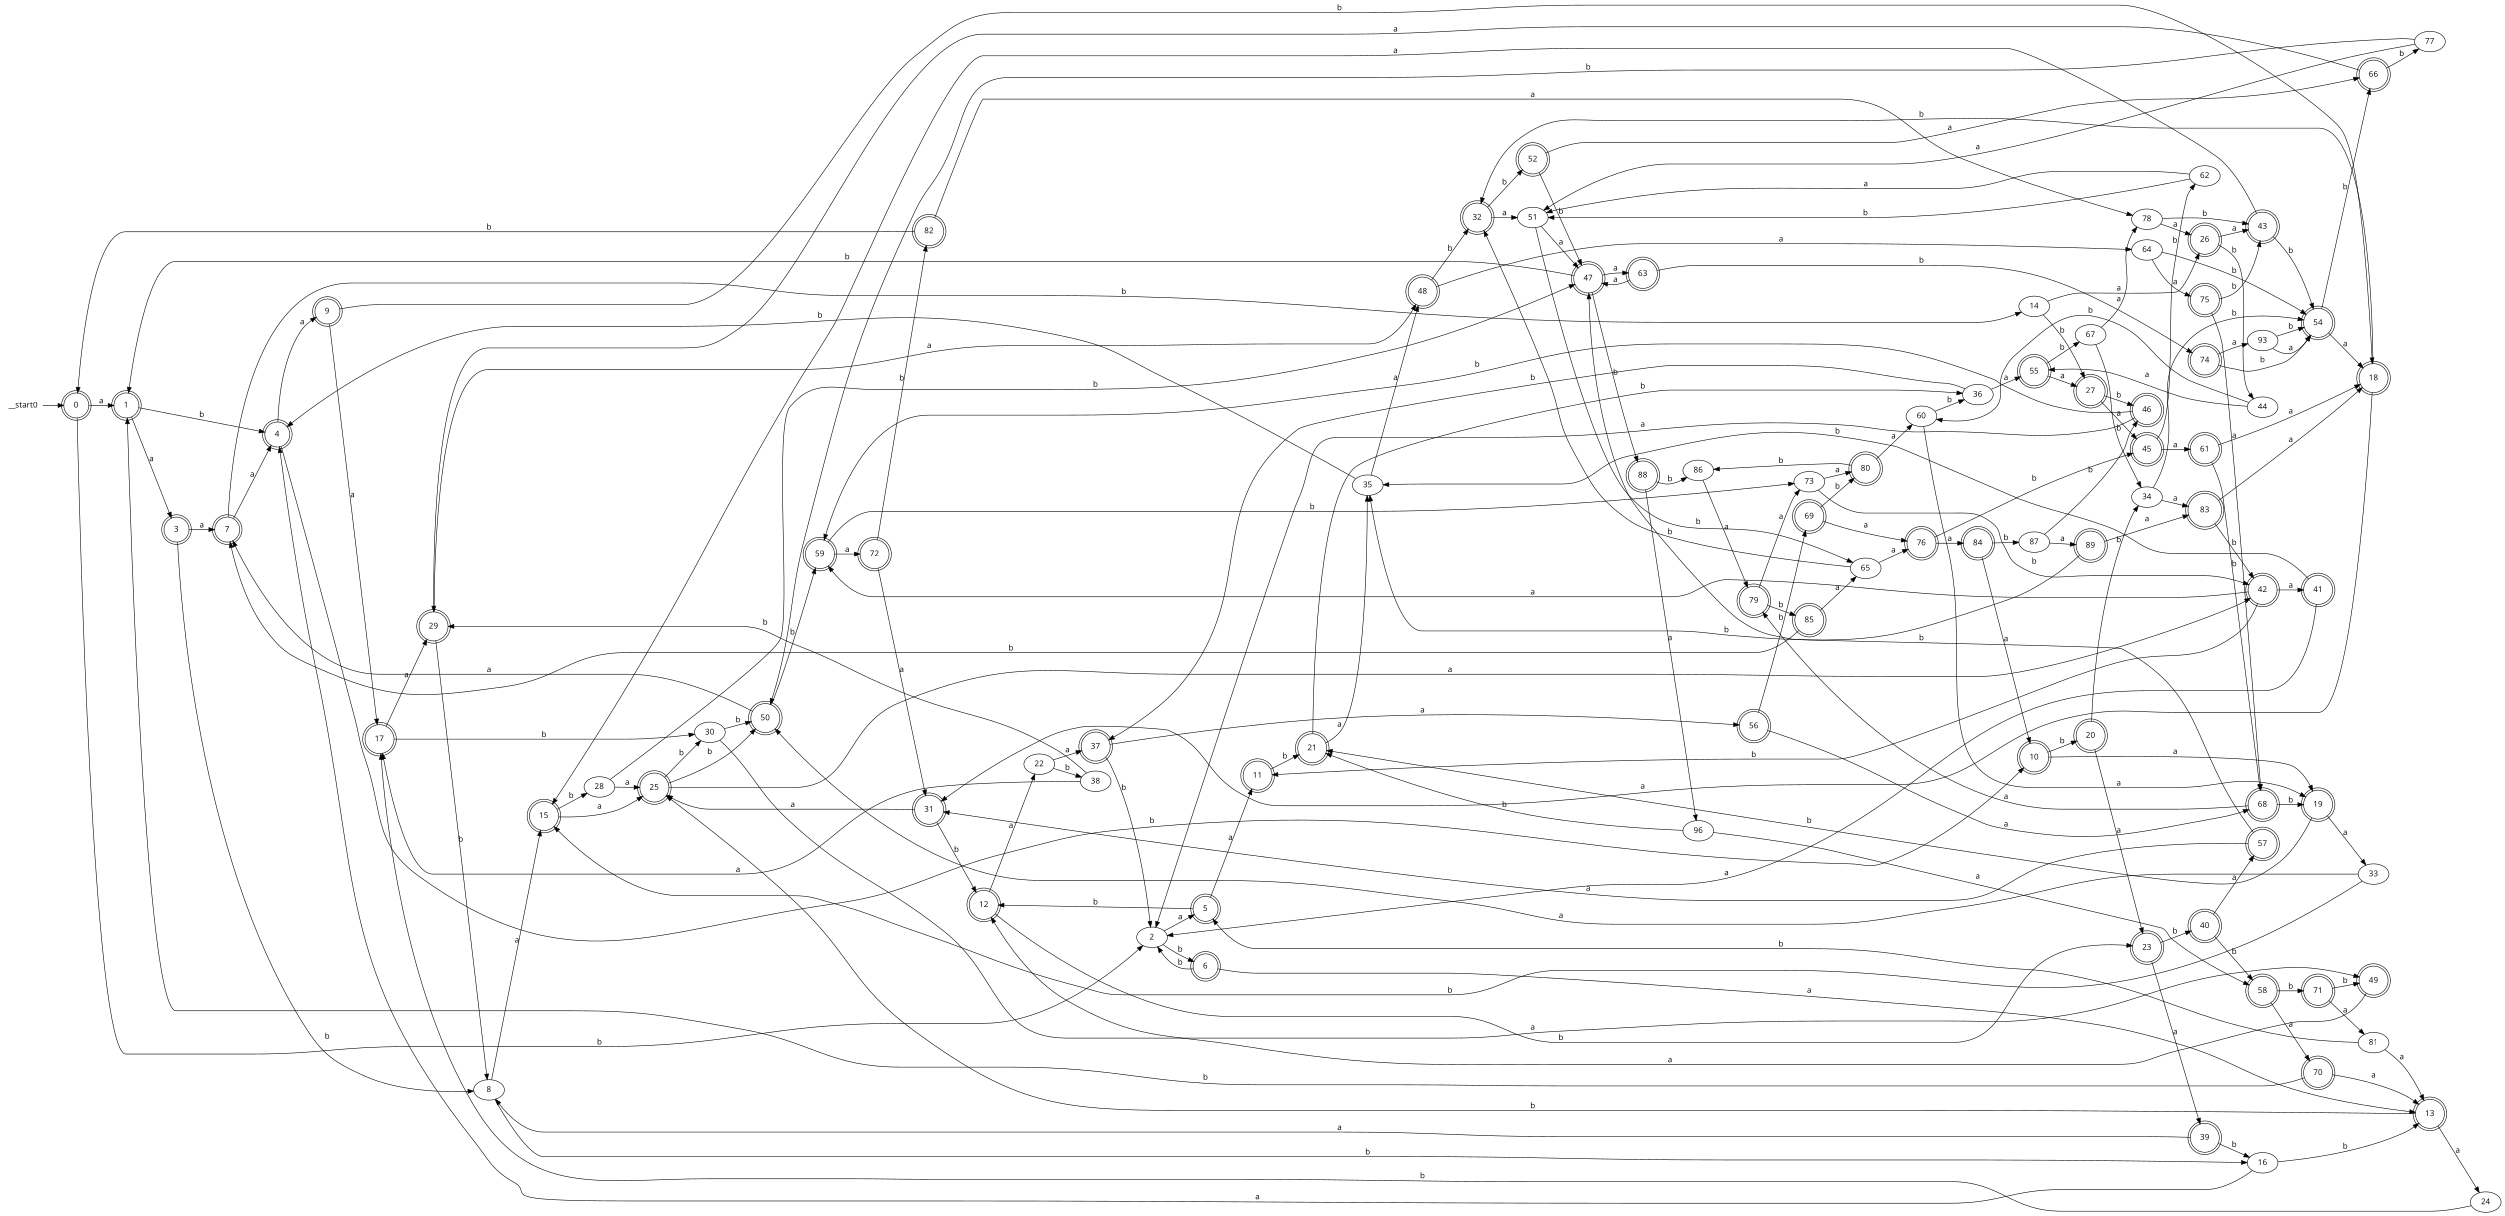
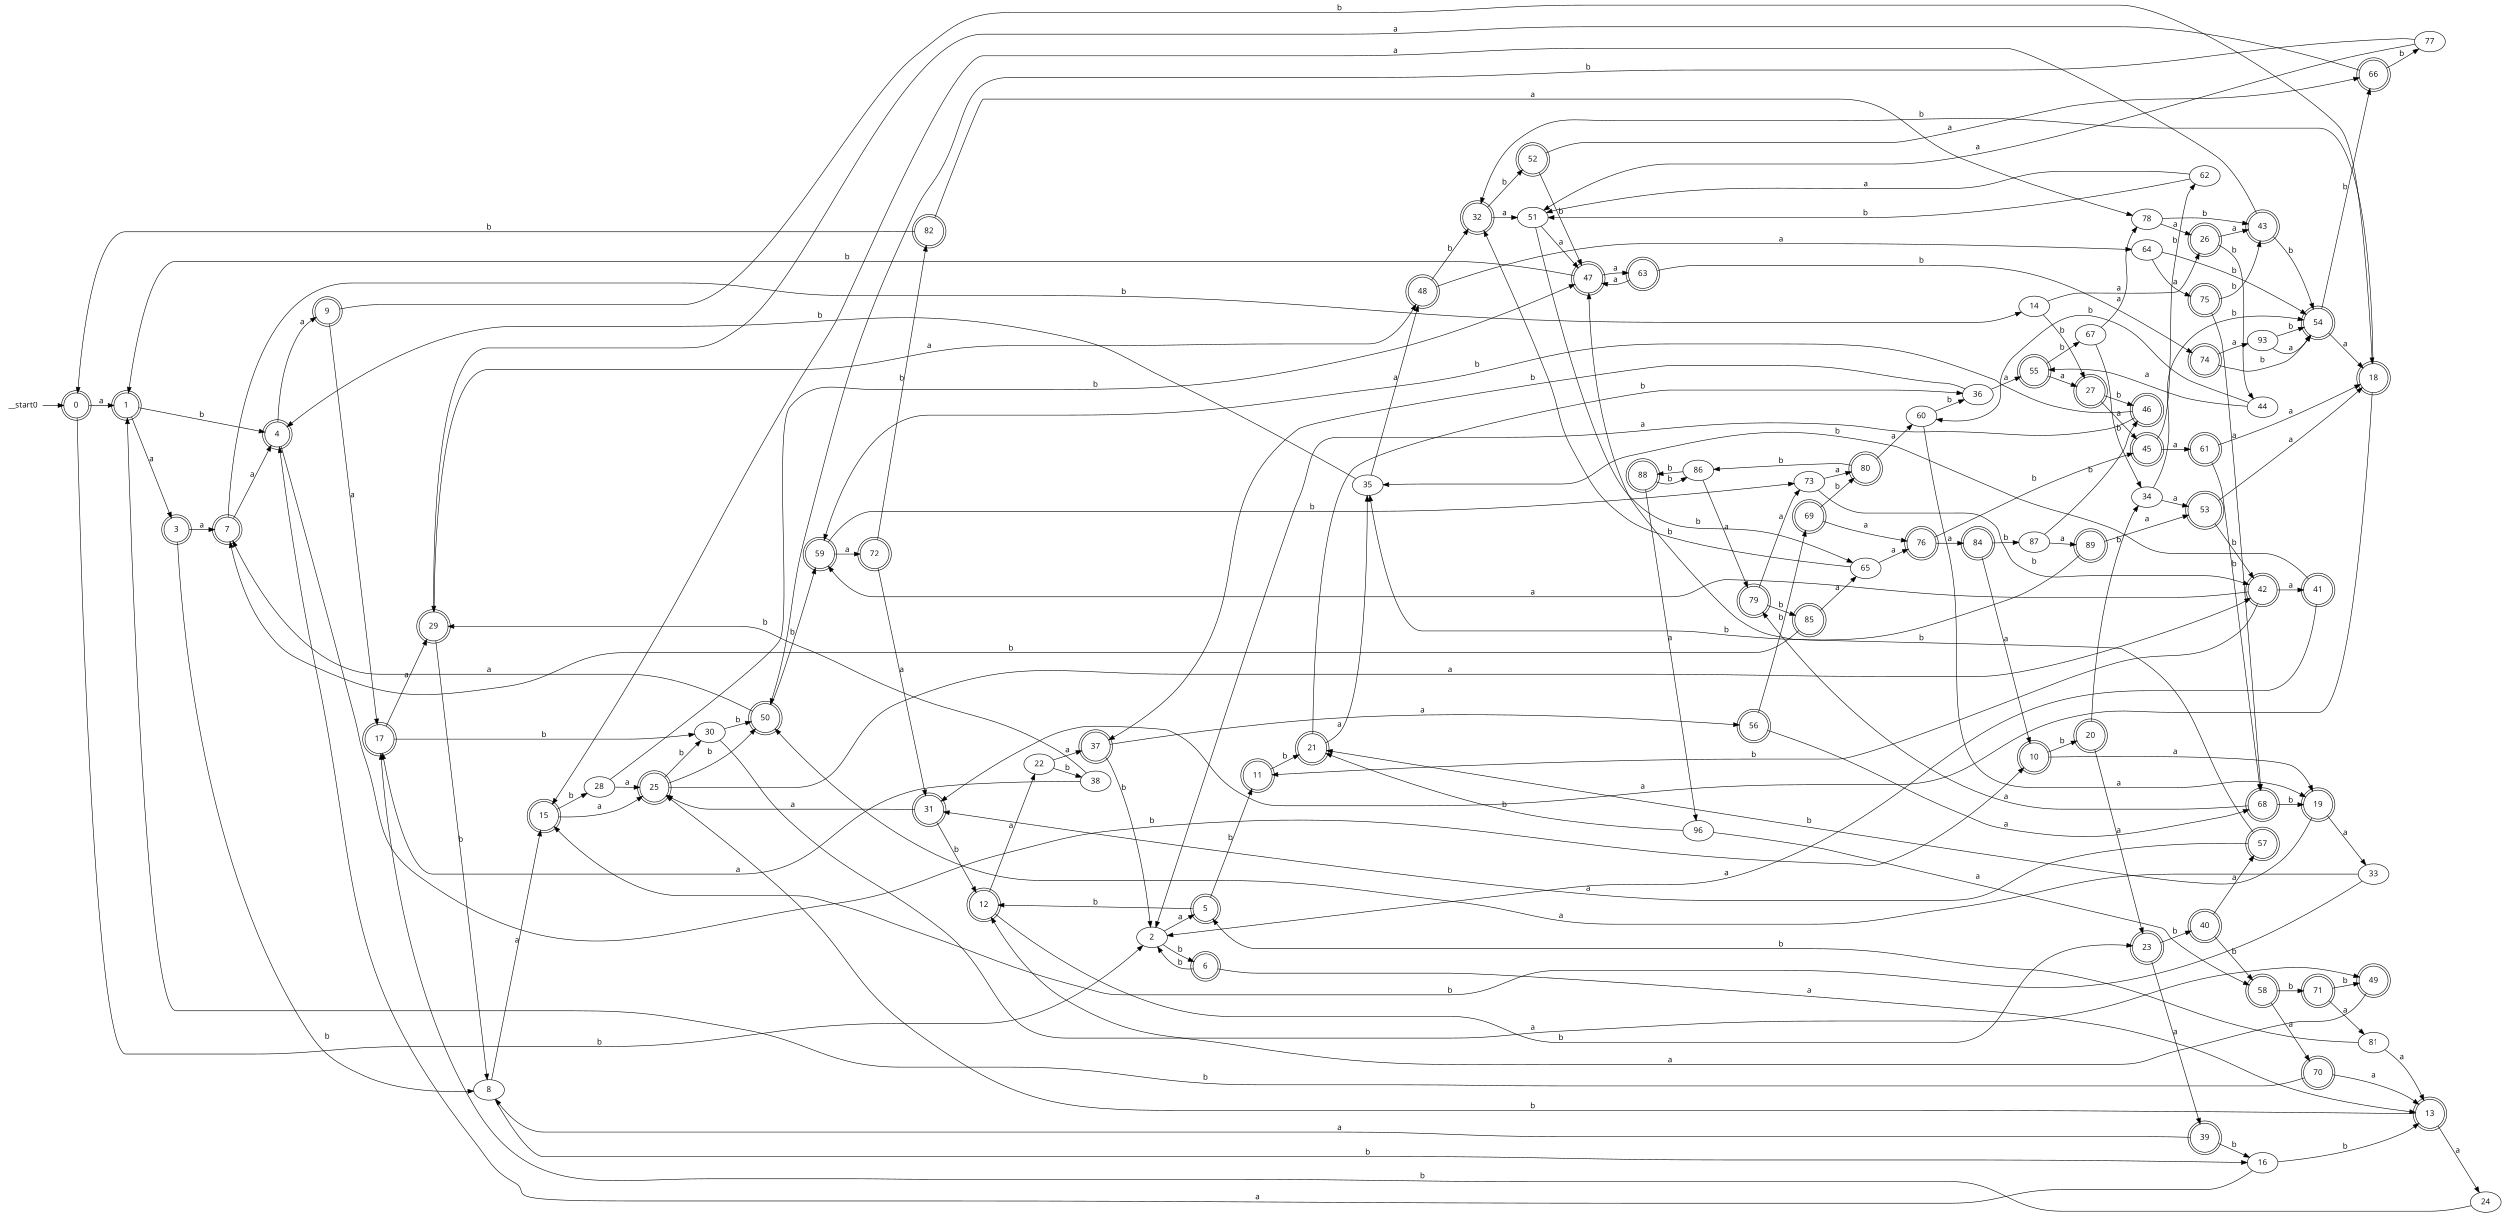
(1614, 379) -> (1673, 473)
(2205, 510) -> (2205, 510)
(1231, 838) -> (1231, 838)
